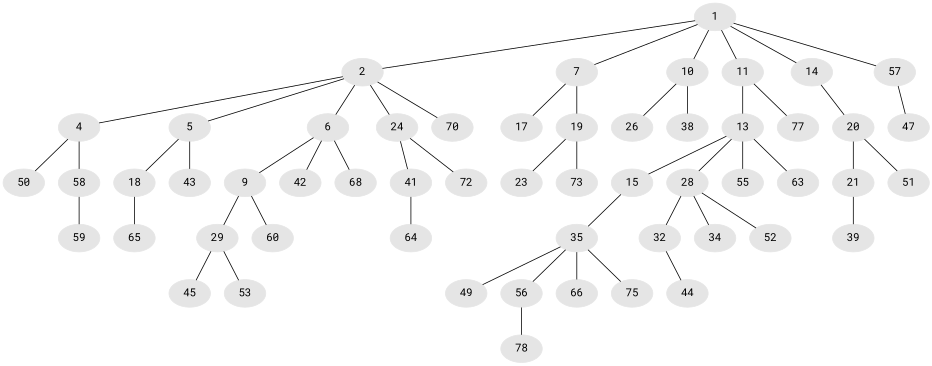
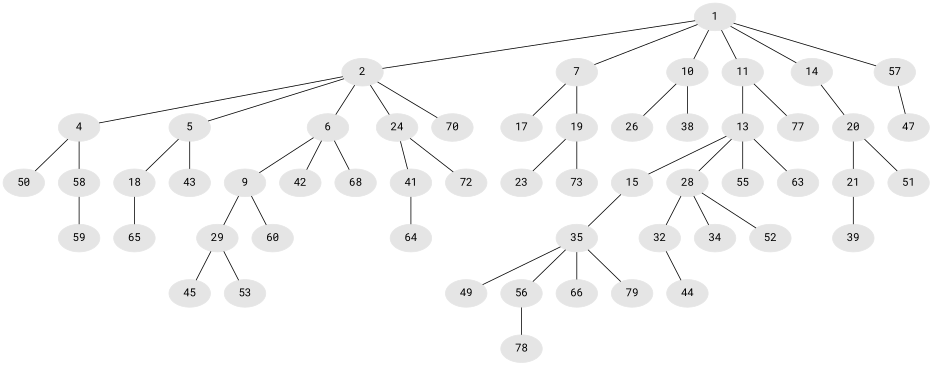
(632, 293) -> (632, 293)
